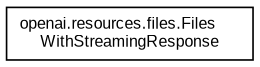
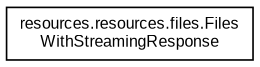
(130, 34) -> (130, 34)
